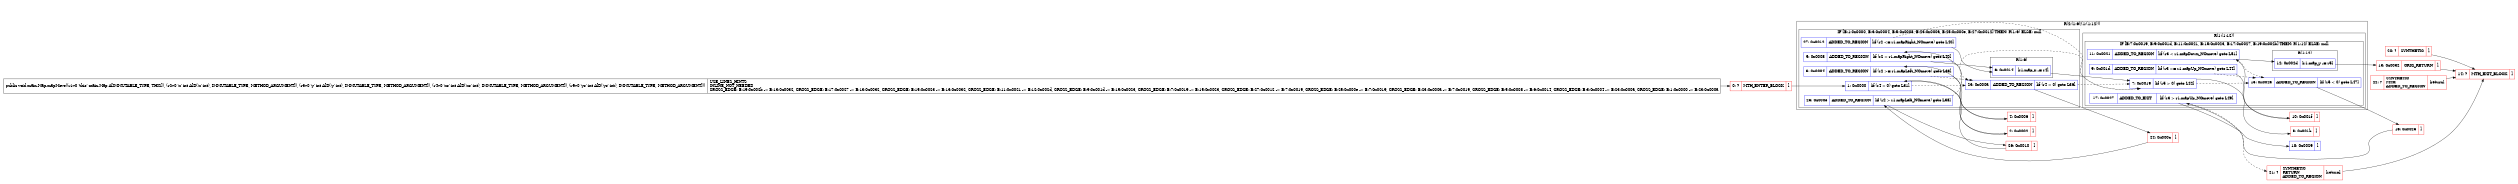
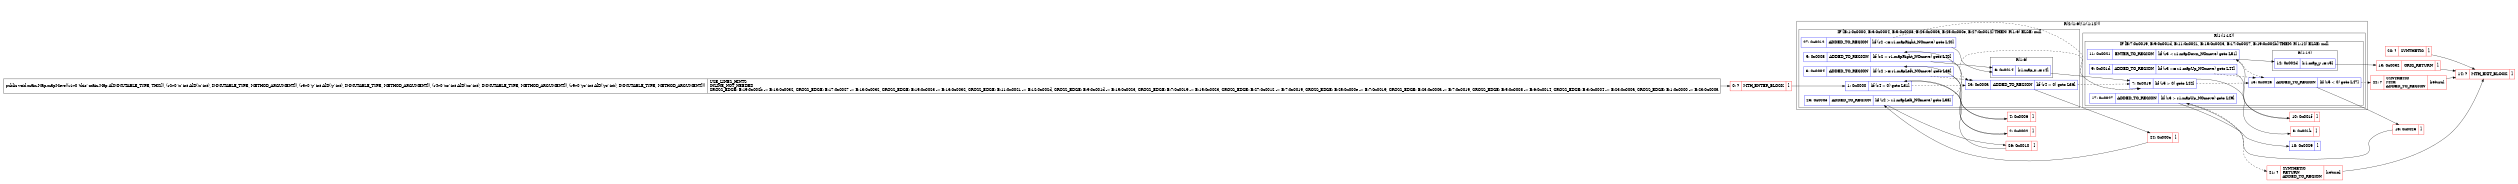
(2134, 54) -> (2134, 54)
none -> (2364, 83)
(2136, 98) -> (2137, 98)
